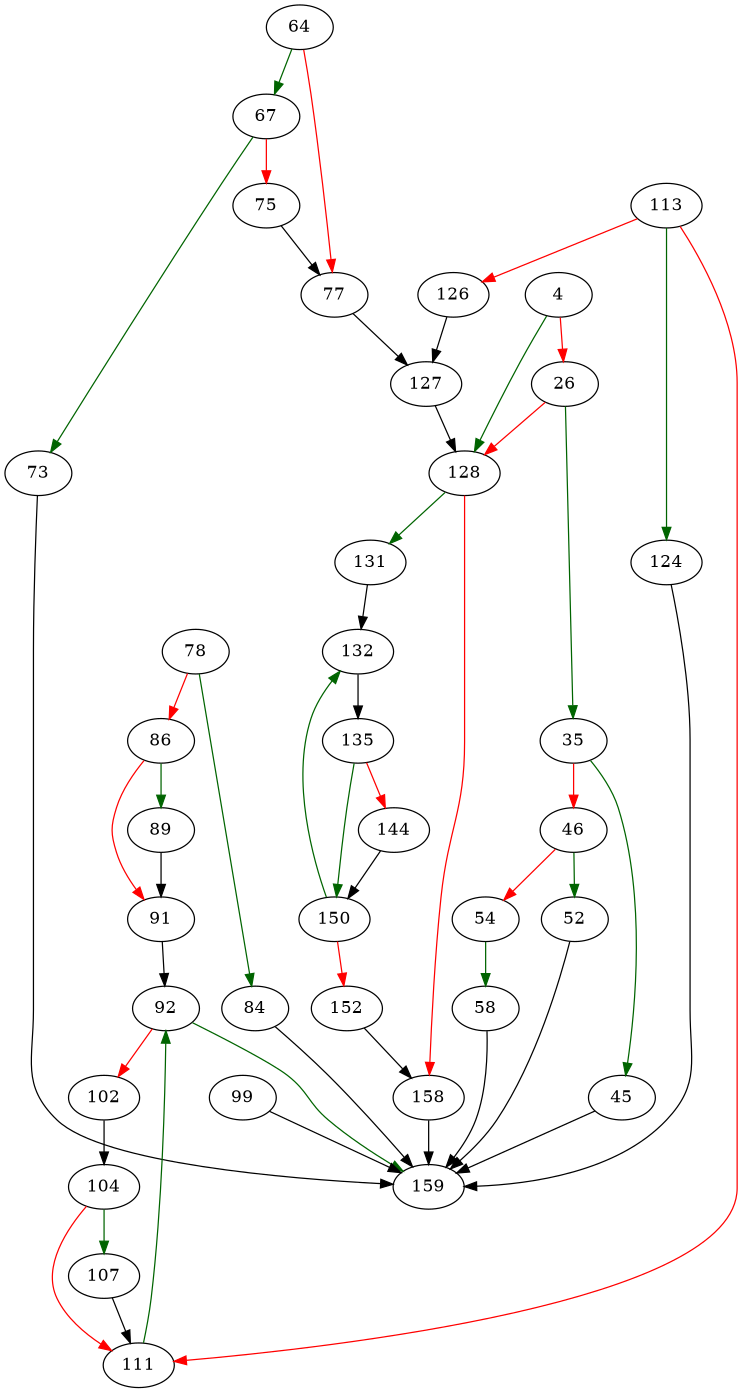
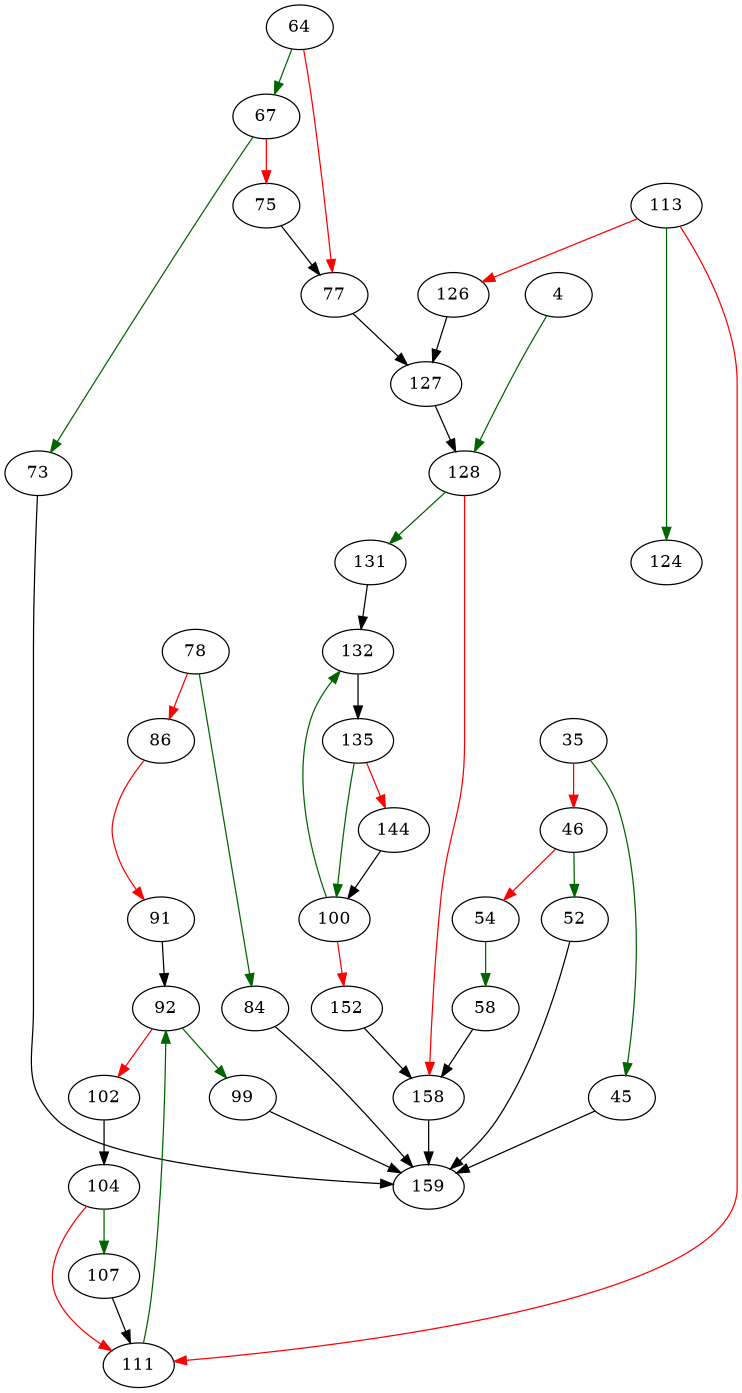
(565, 384) -> none
(161, 830) -> none
(334, 919) -> (334, 919)
(690, 958) -> none
(299, 1085) -> (200, 1048)
(482, 1098) -> (461, 1048)
